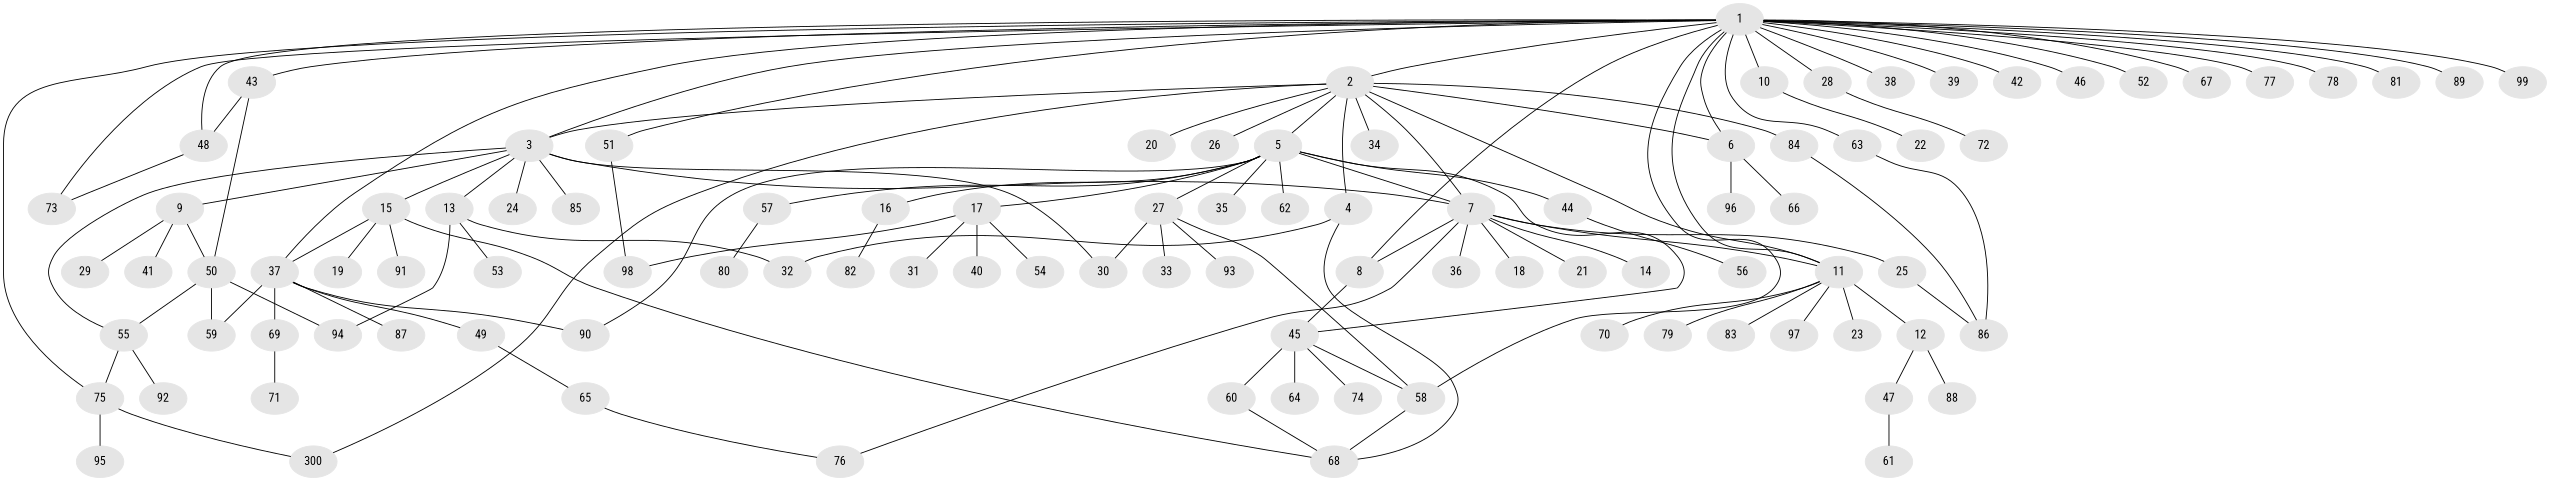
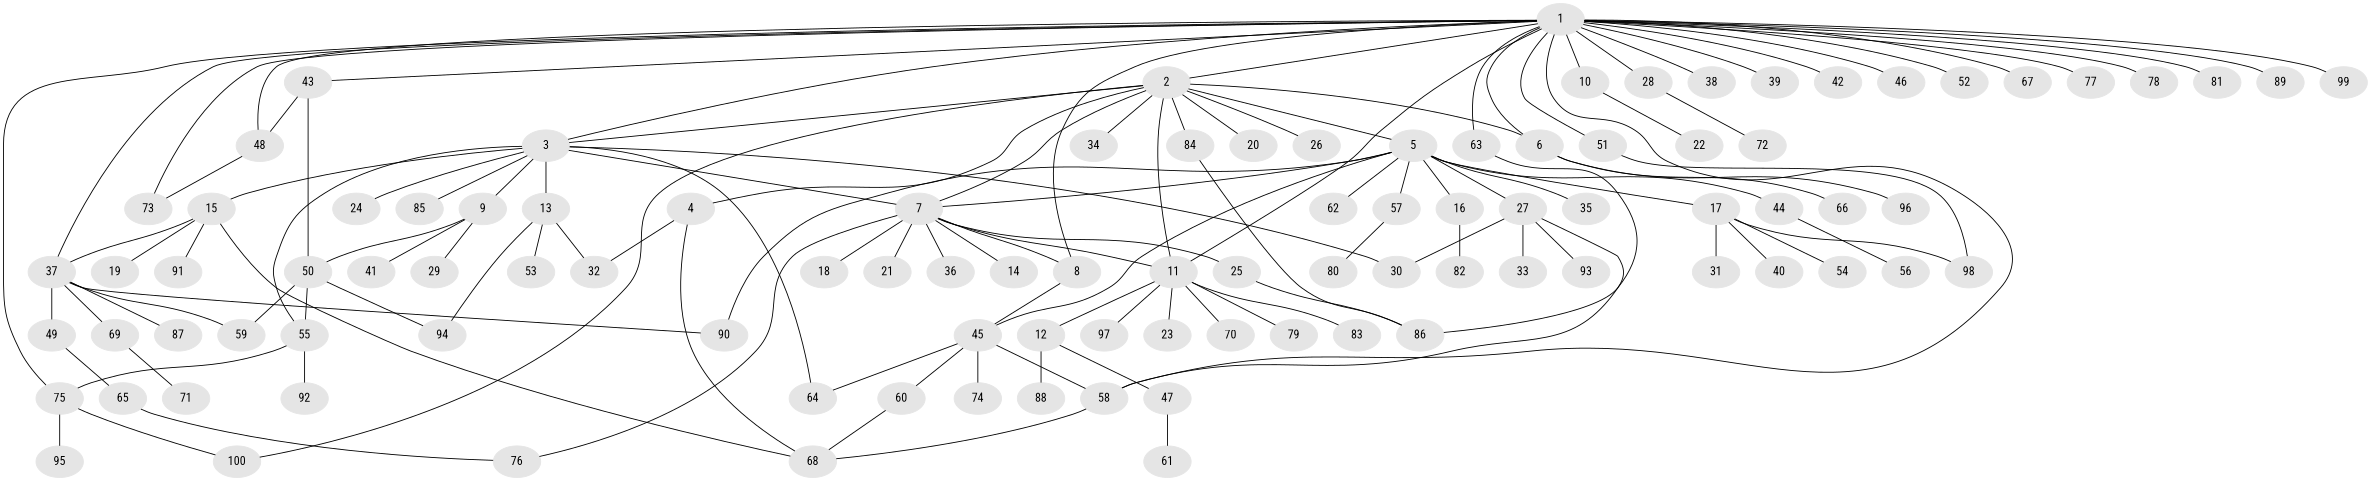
none -> (740, 211)
(313, 462) -> (237, 462)
